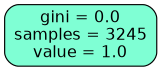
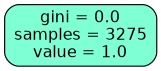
(81, 35) -> (81, 35)
